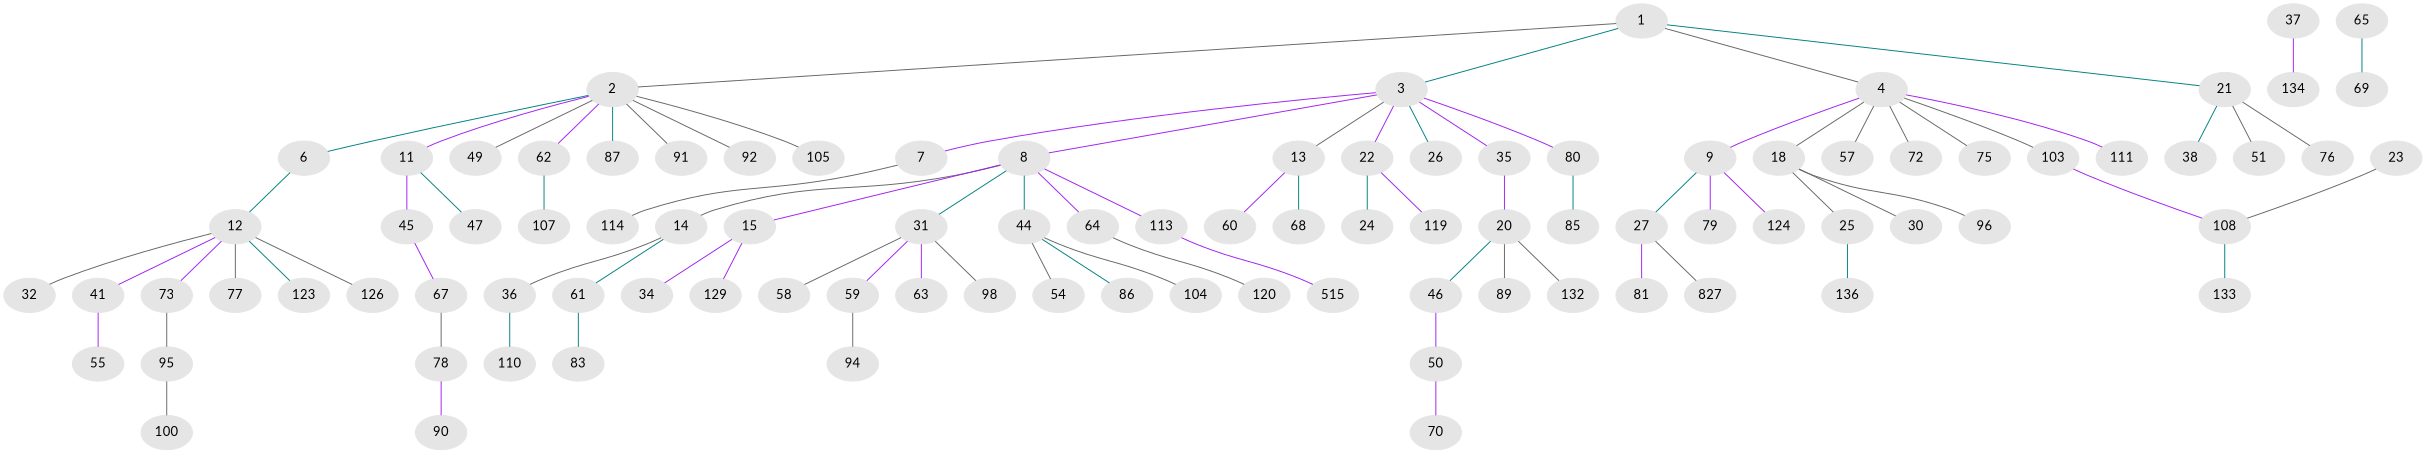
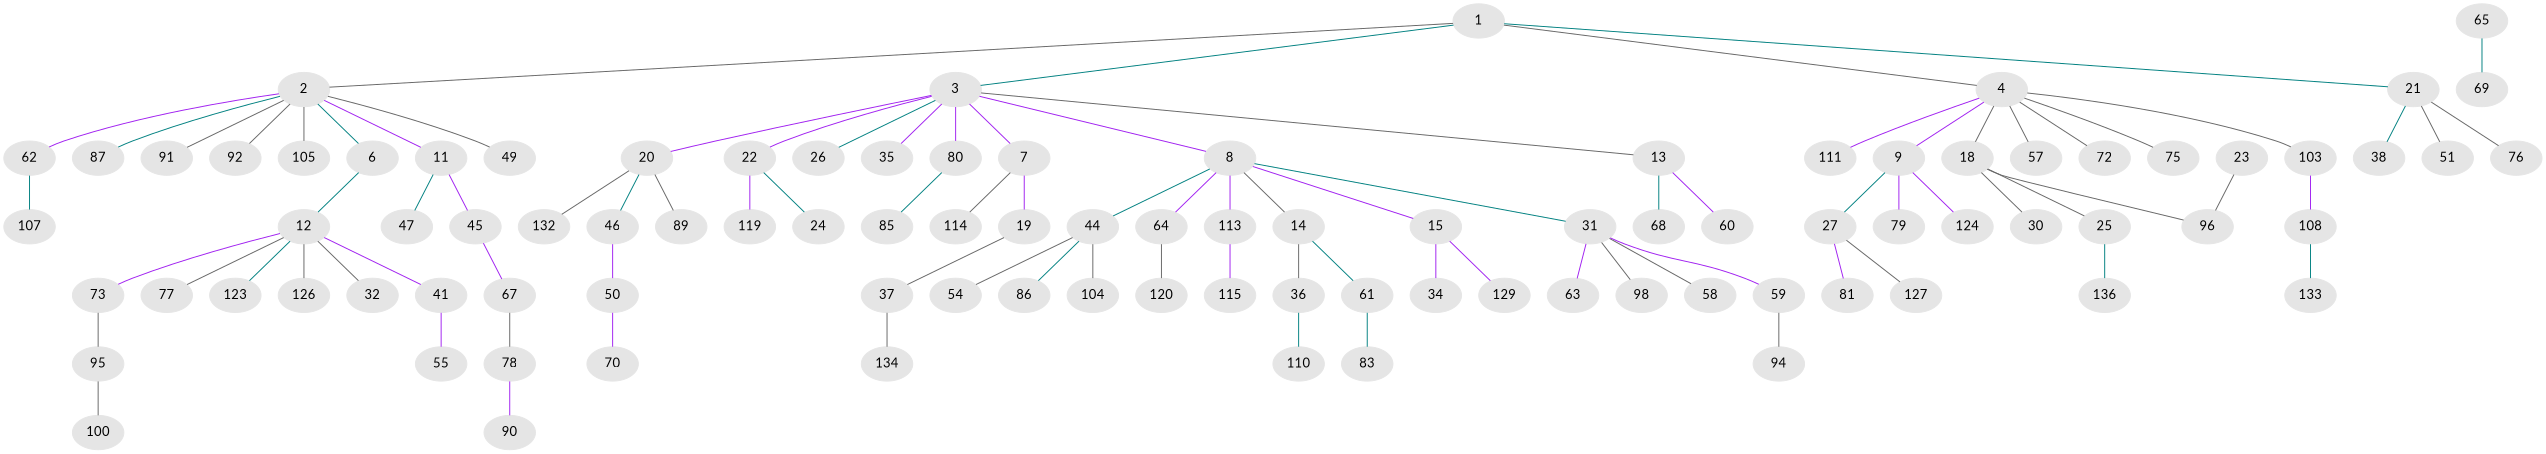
(2293, 55) -> (887, 330)
(1504, 193) -> (801, 122)
(2312, 195) -> (2225, 192)
none -> (1024, 227)
(1333, 295) -> (1230, 295)
(1710, 295) -> (1916, 295)
